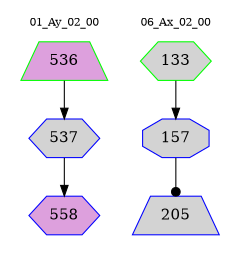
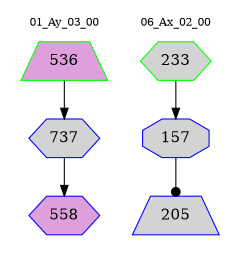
(64, 23) -> (64, 23)
(176, 61) -> (176, 61)
(64, 138) -> (64, 138)
